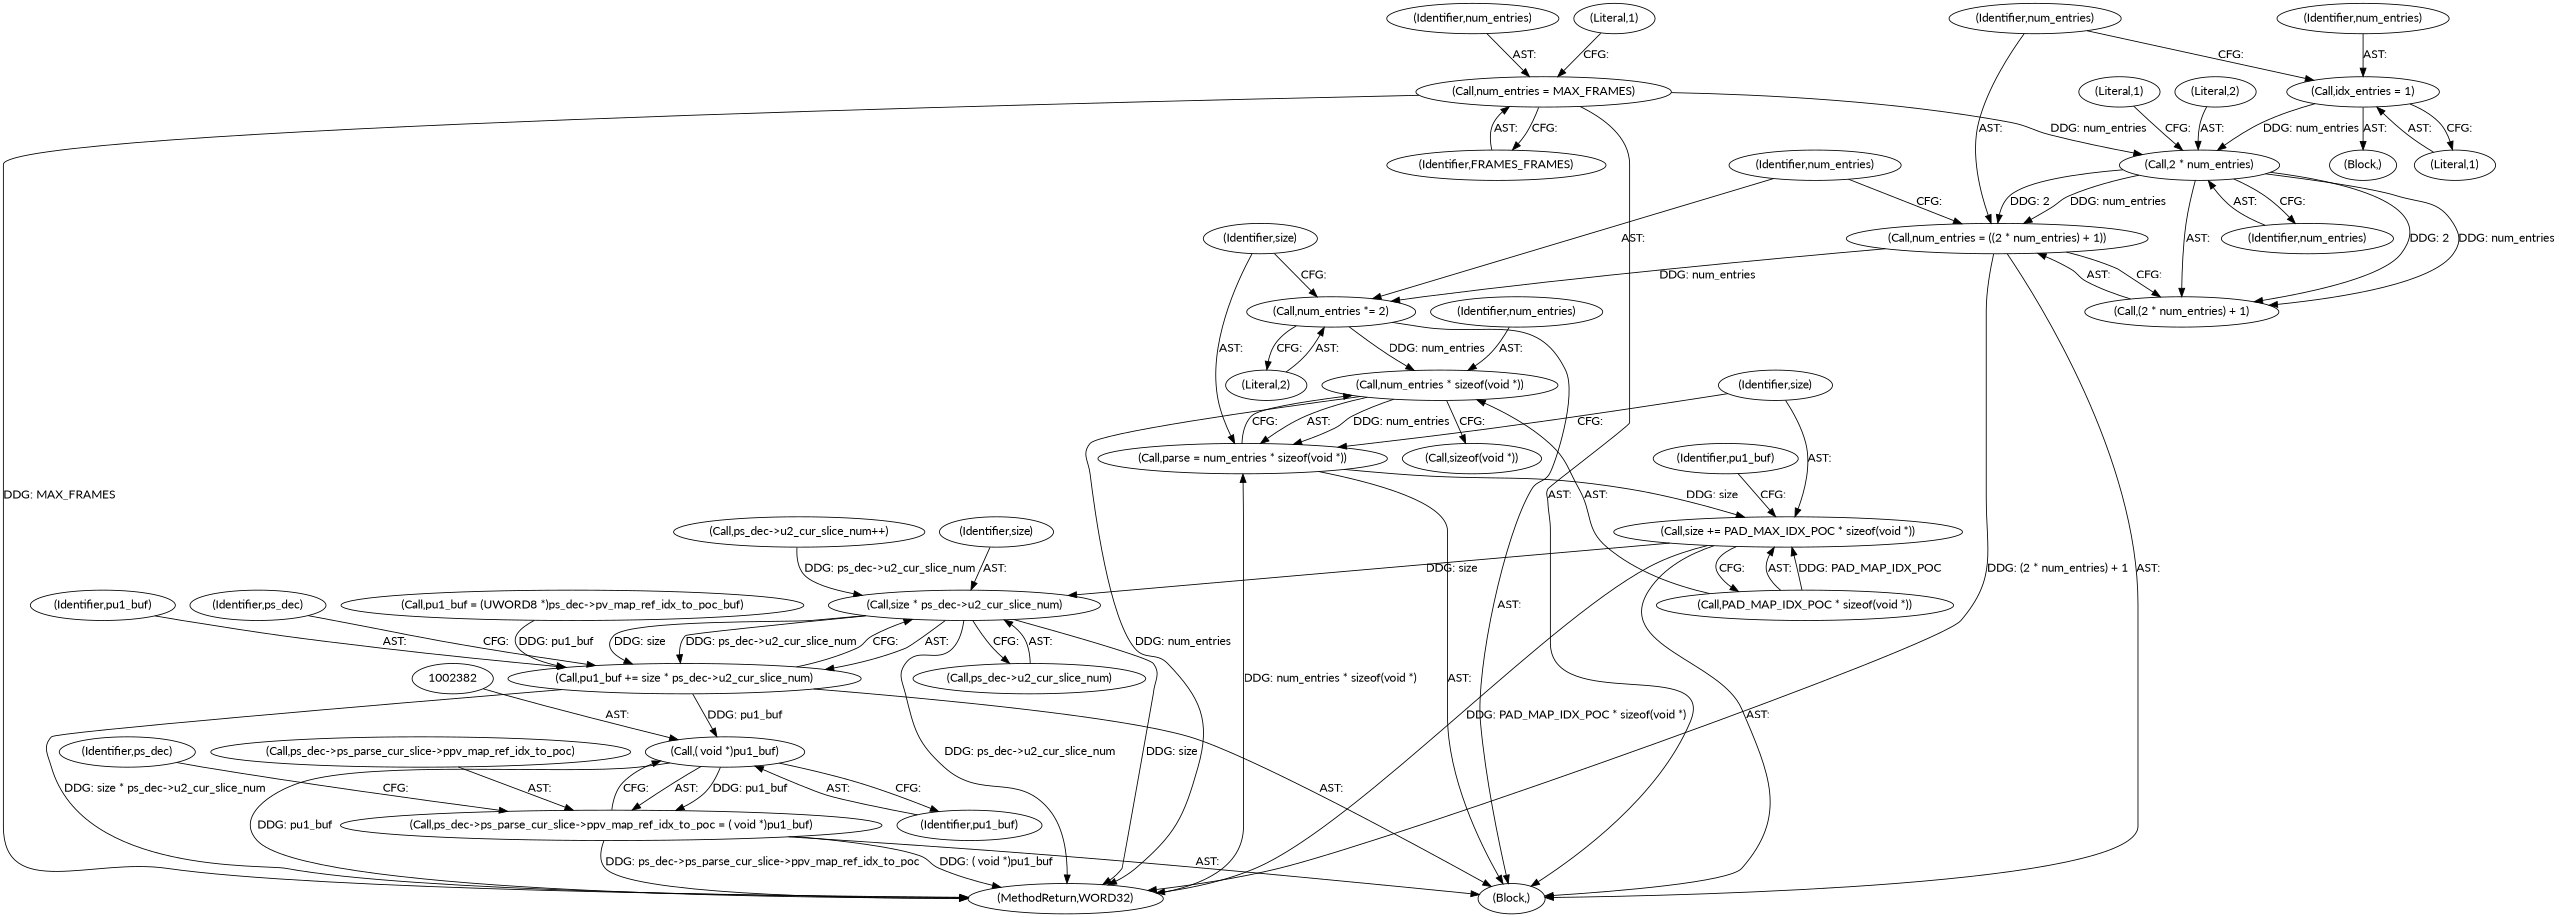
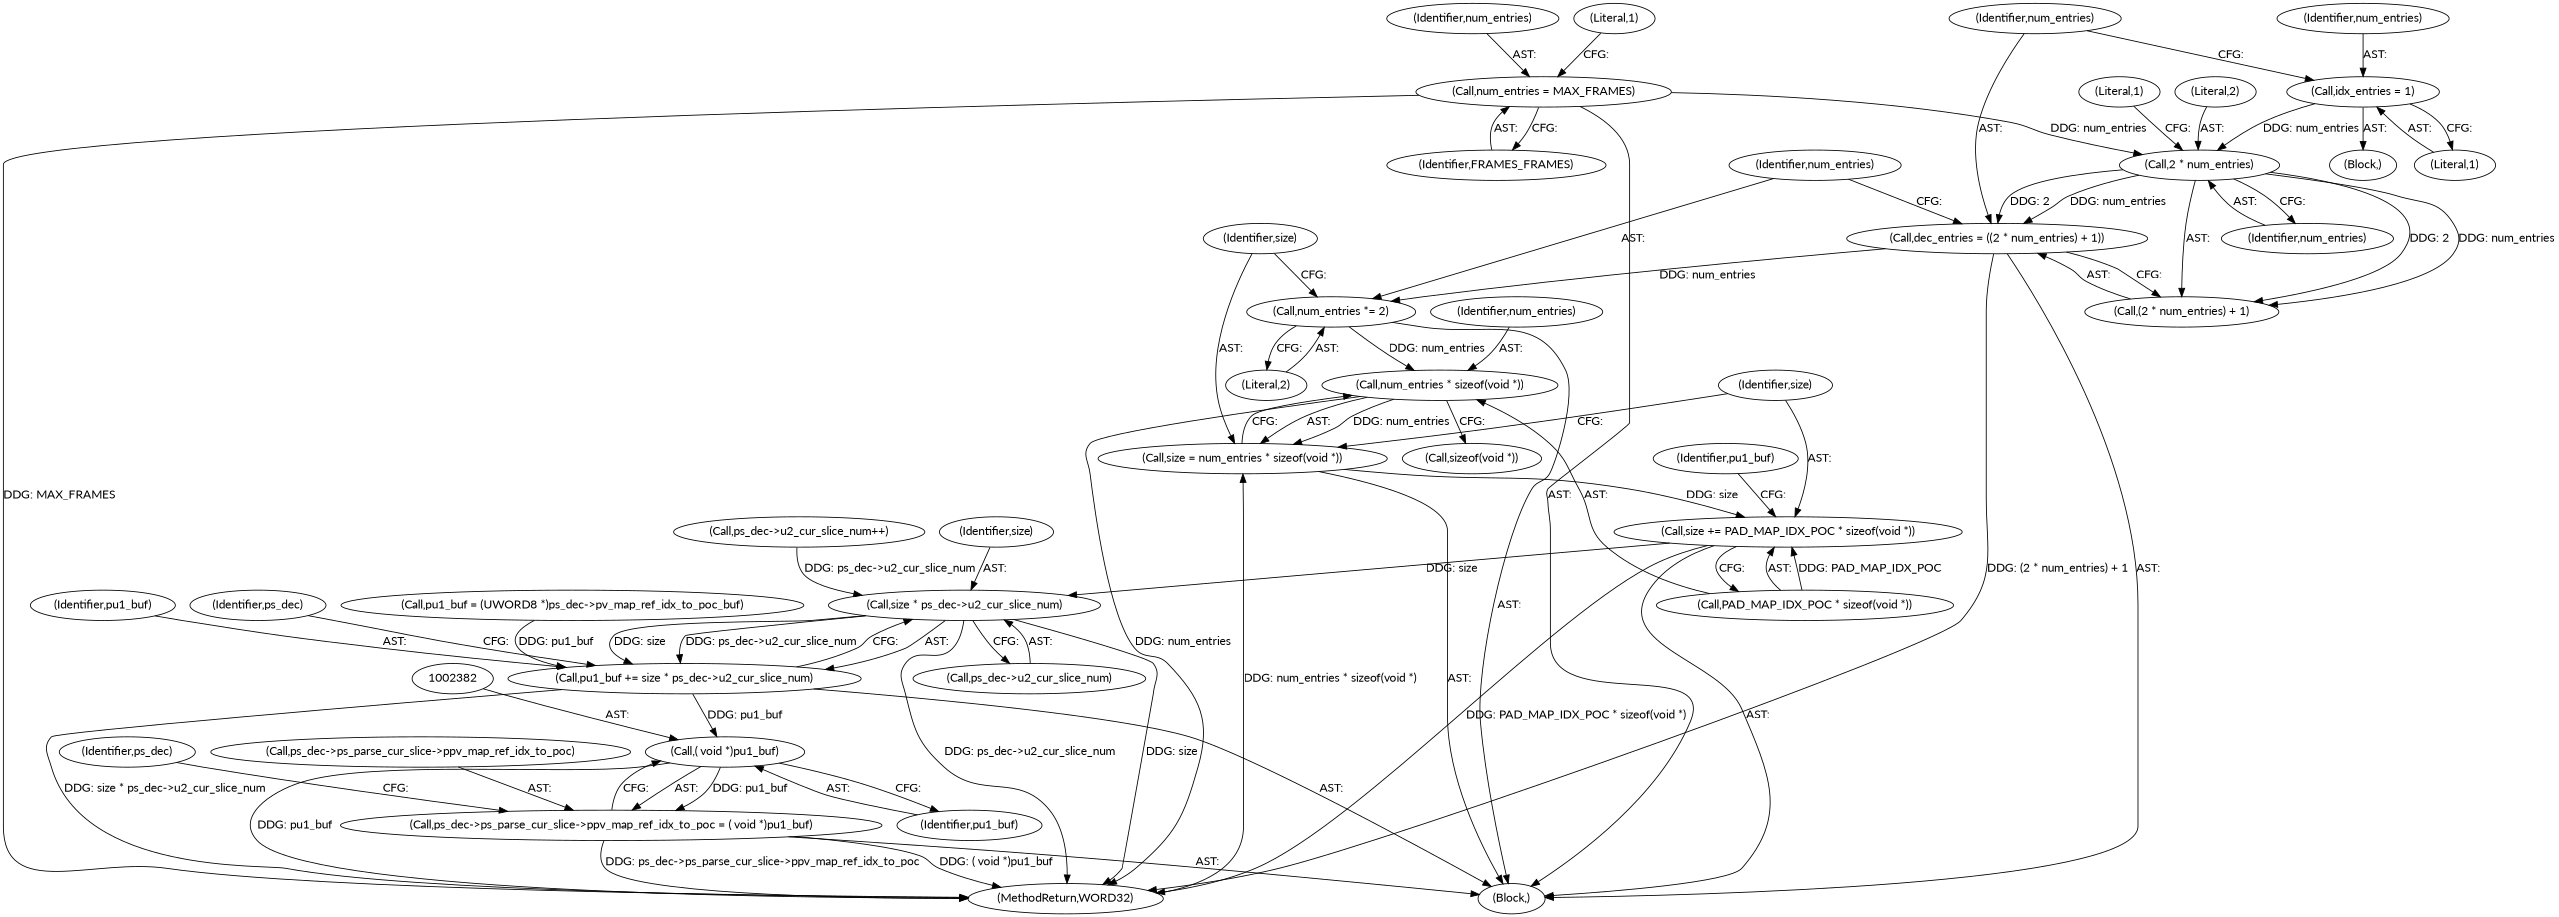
(1997, 239) -> (1997, 239)
(1243, 459) -> (1243, 459)
(1788, 532) -> (1788, 532)
